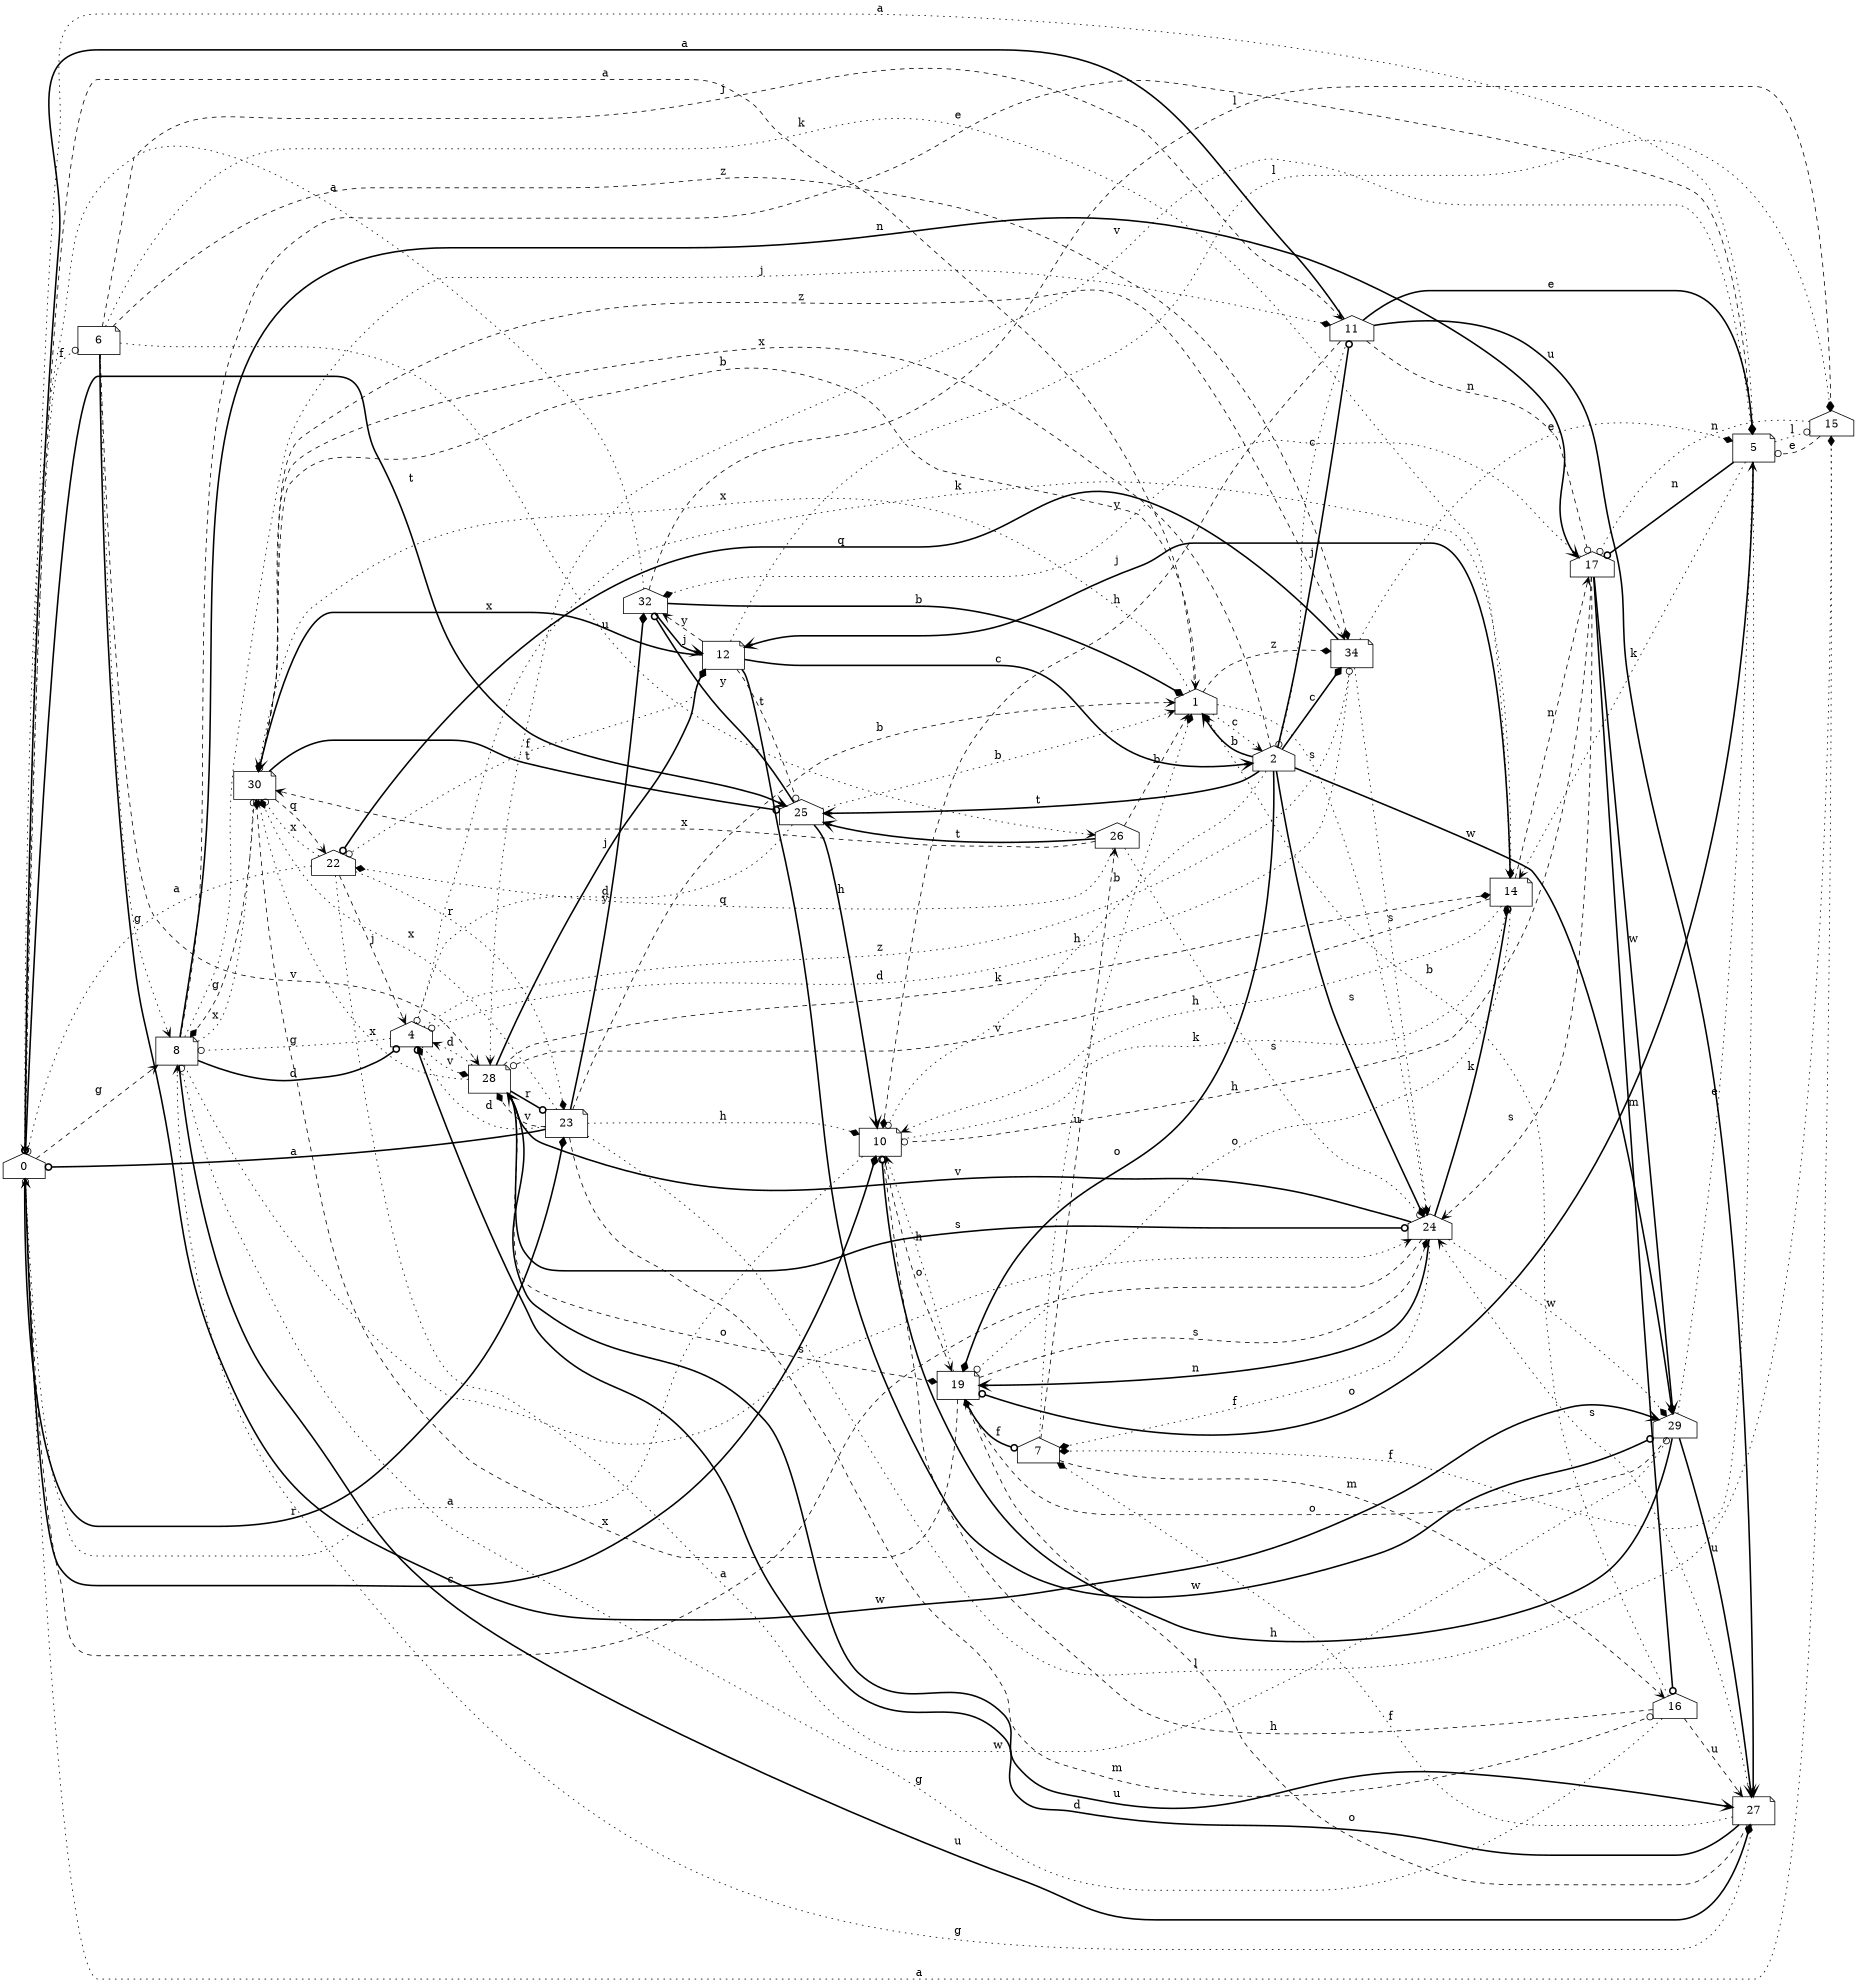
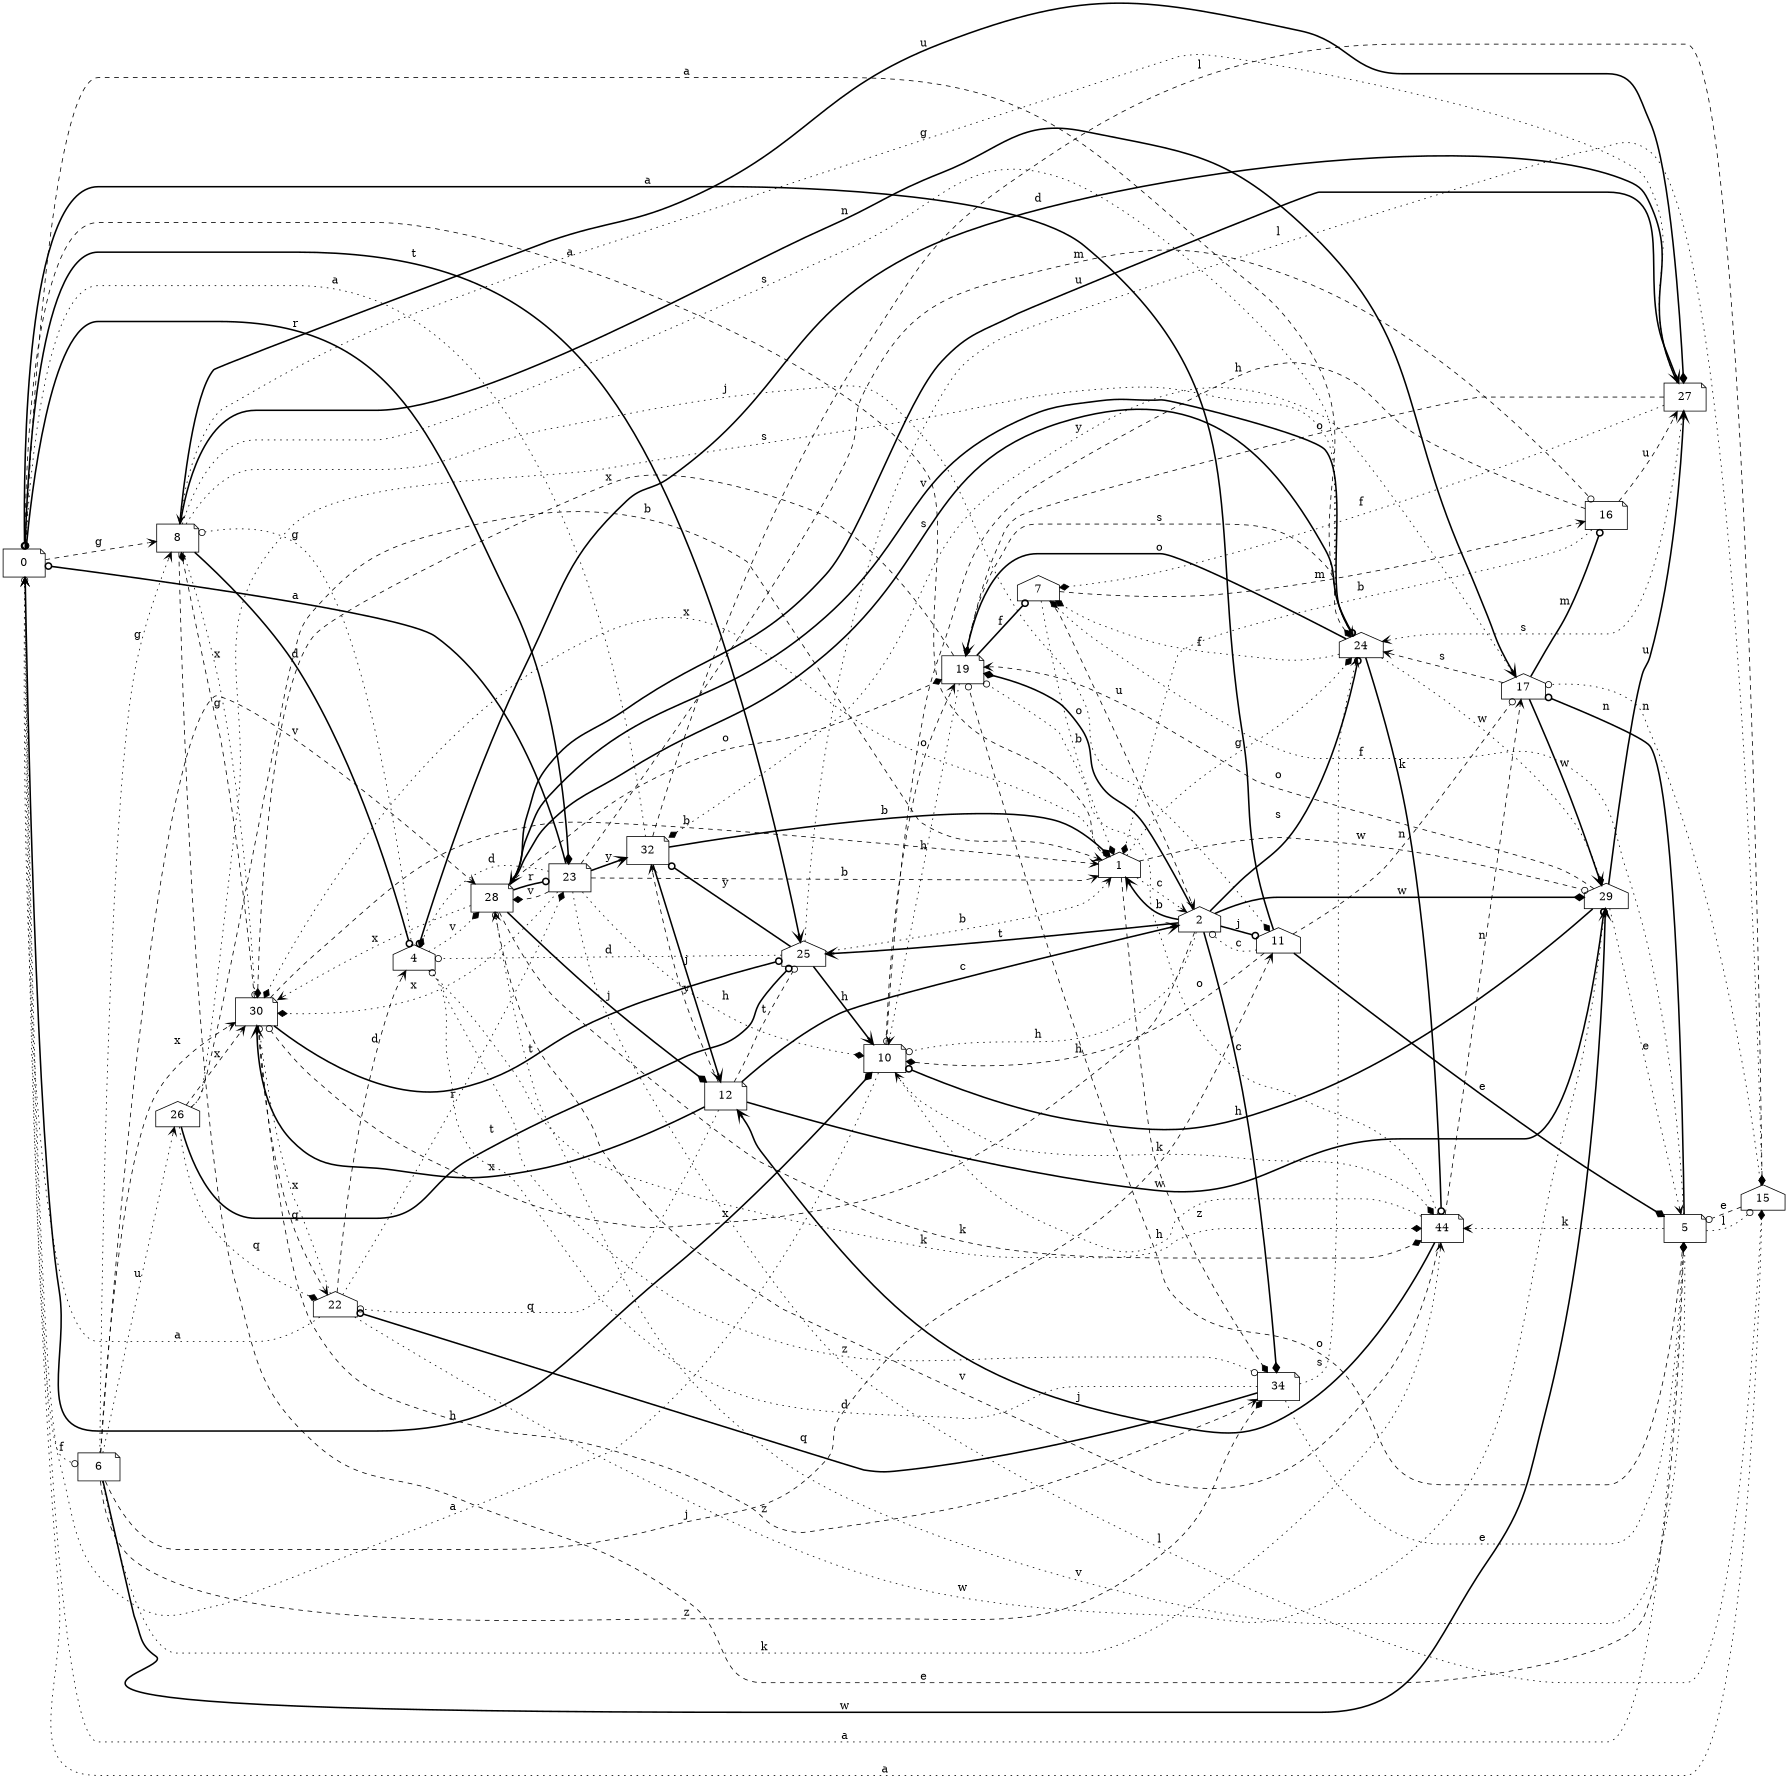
(1268, 184) -> (1508, 173)
(645, 602) -> (648, 851)
(528, 744) -> (531, 1307)
(1312, 755) -> (1239, 743)
(949, 841) -> (462, 1164)
none -> (1361, 845)
(615, 868) -> (605, 866)
(1511, 892) -> (1442, 1228)
(373, 939) -> (375, 1039)
(1694, 972) -> none
(1328, 996) -> (1310, 804)
(1422, 1050) -> none
(457, 1054) -> none
(1077, 1147) -> (1123, 750)
(1594, 1163) -> (1233, 1329)
(24, 1167) -> (24, 563)
none -> (127, 1199)
(1196, 1369) -> (1160, 548)
(451, 1580) -> (453, 1417)
(1675, 1707) -> (1606, 515)
(807, 1726) -> none
